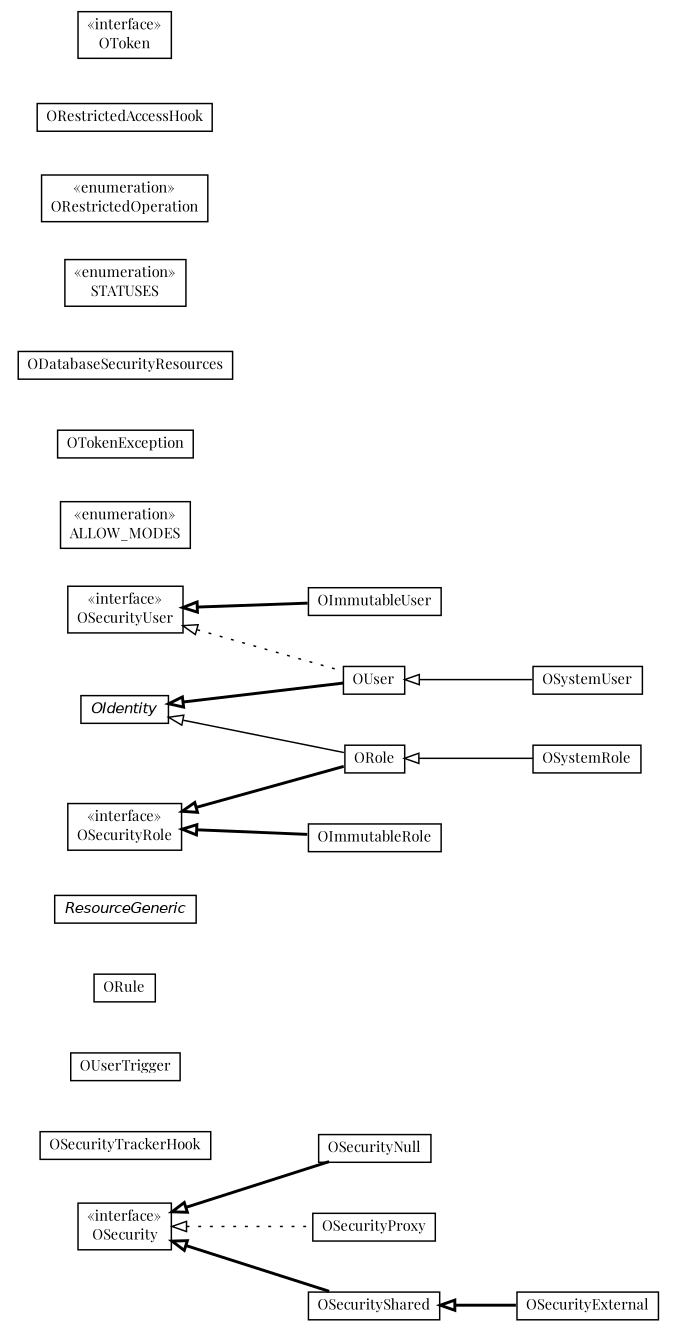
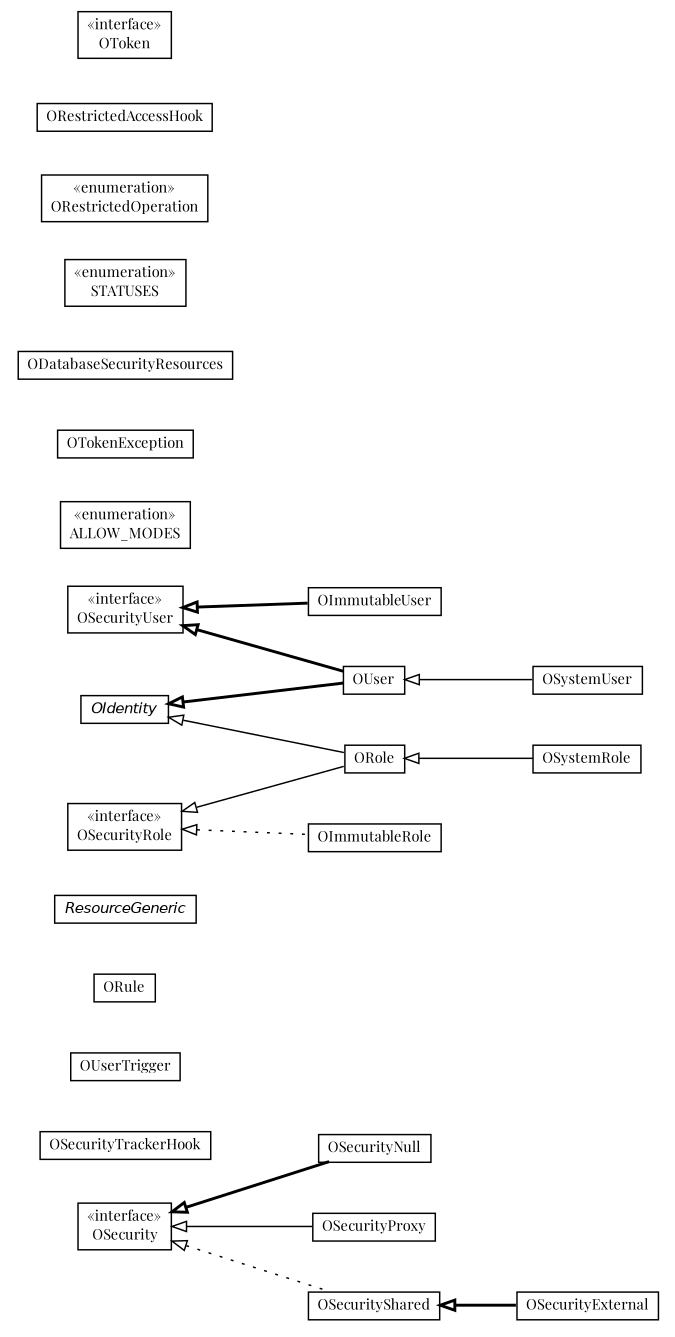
(270, 651) -> (270, 651)
(270, 787) -> (270, 787)
(252, 832) -> (252, 832)
(250, 1226) -> (250, 1226)
(258, 1268) -> (258, 1268)
